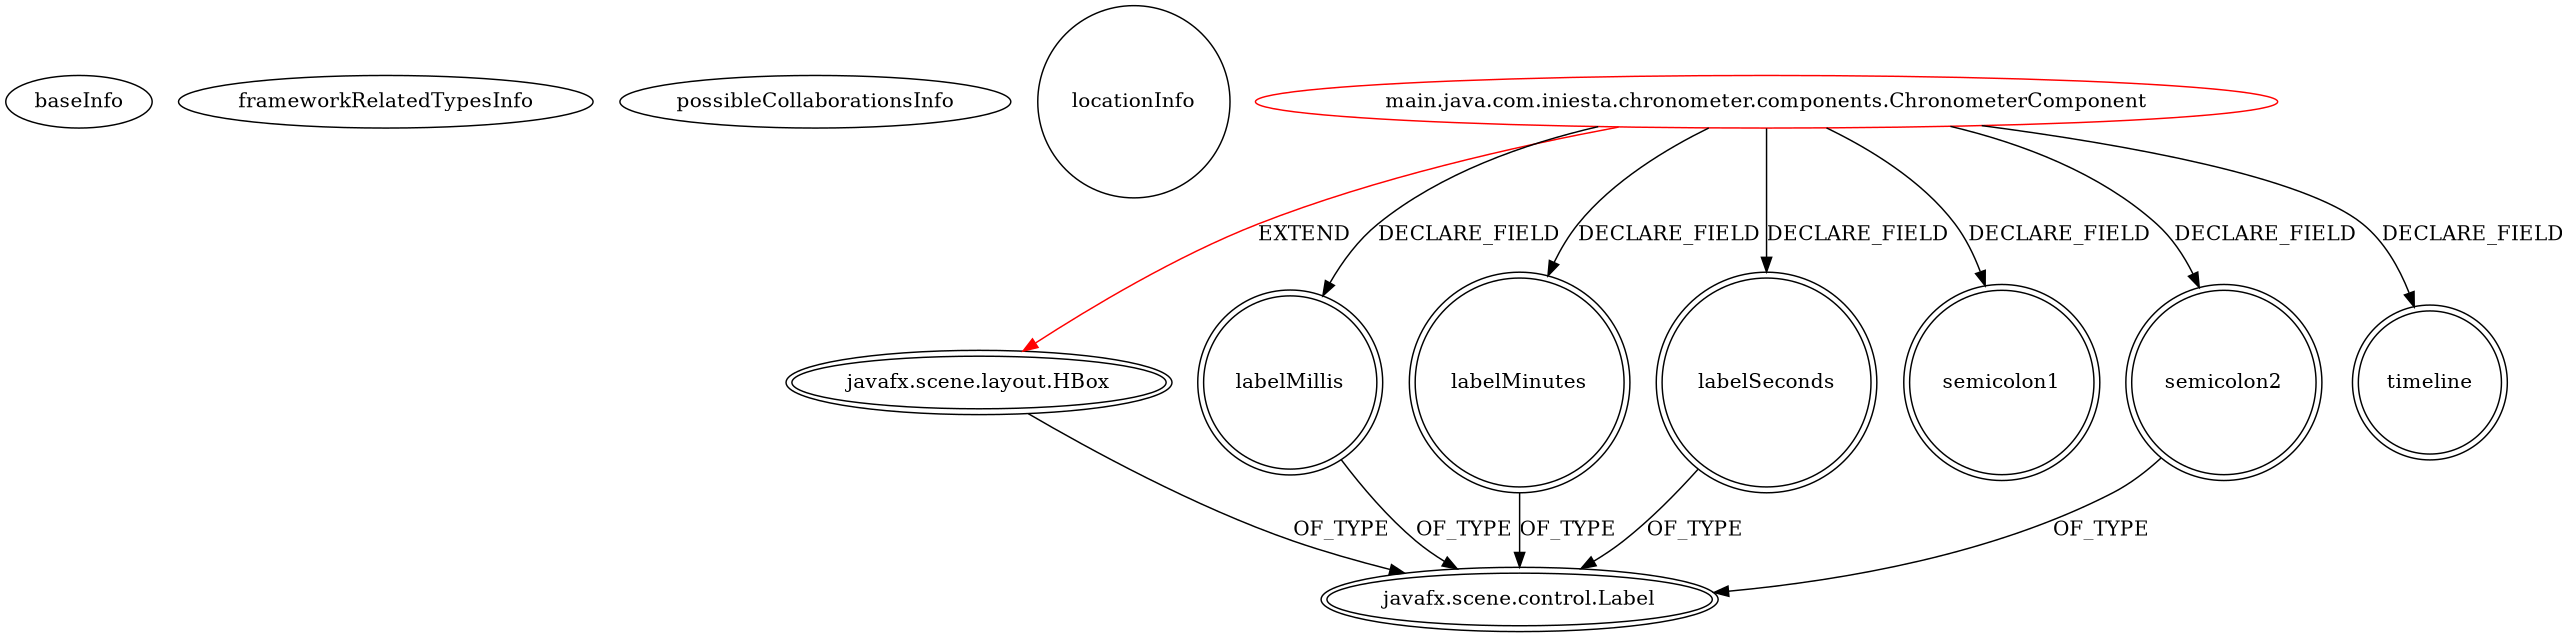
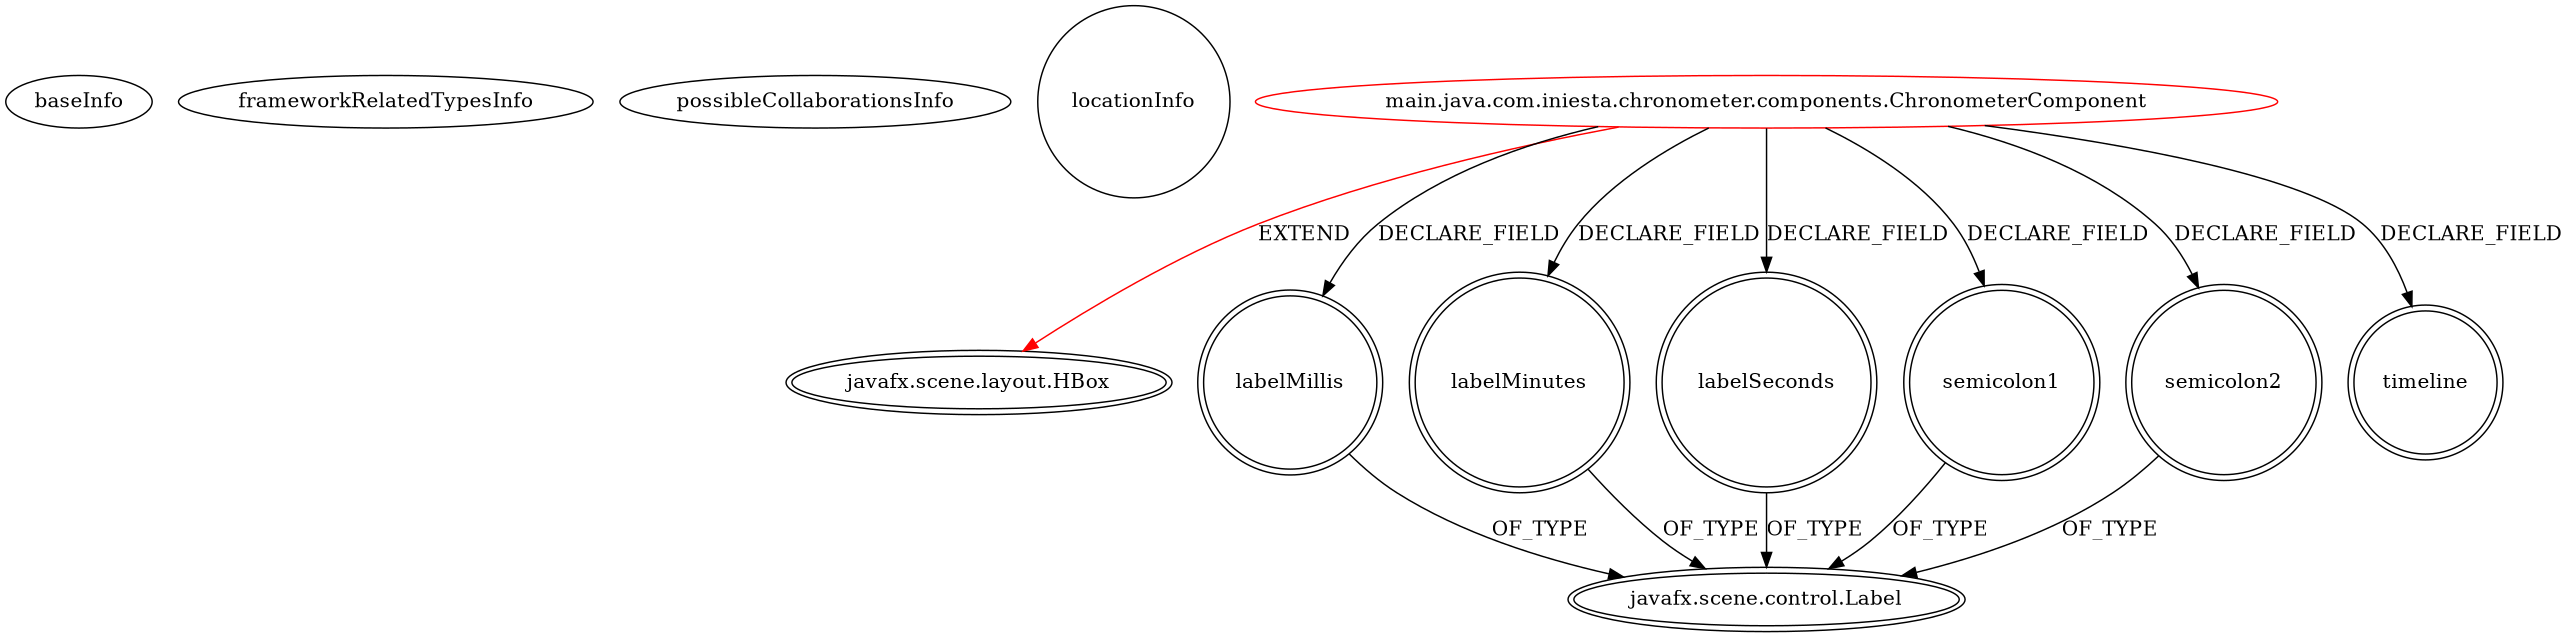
(1204, 505) -> (1897, 516)
